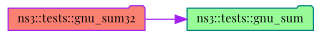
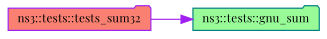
(77, 19) -> (80, 19)
